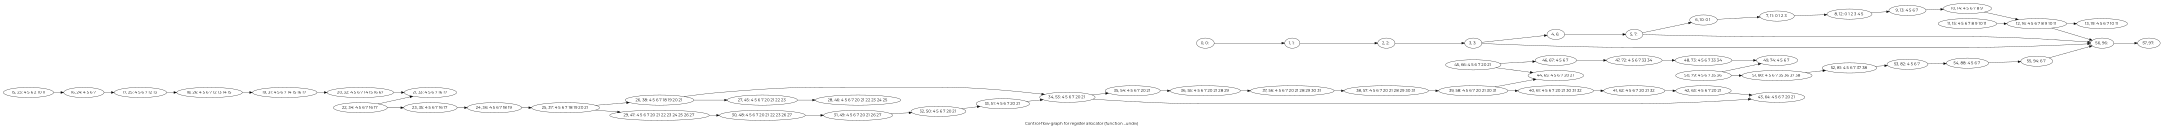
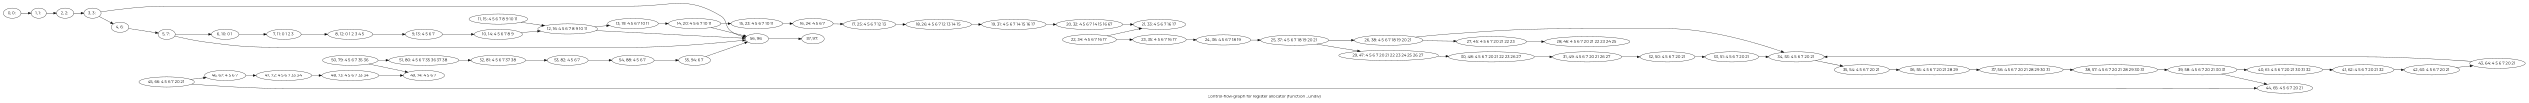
none -> (695, 24)
(28, 92) -> (757, 24)
(1421, 104) -> (2149, 57)
